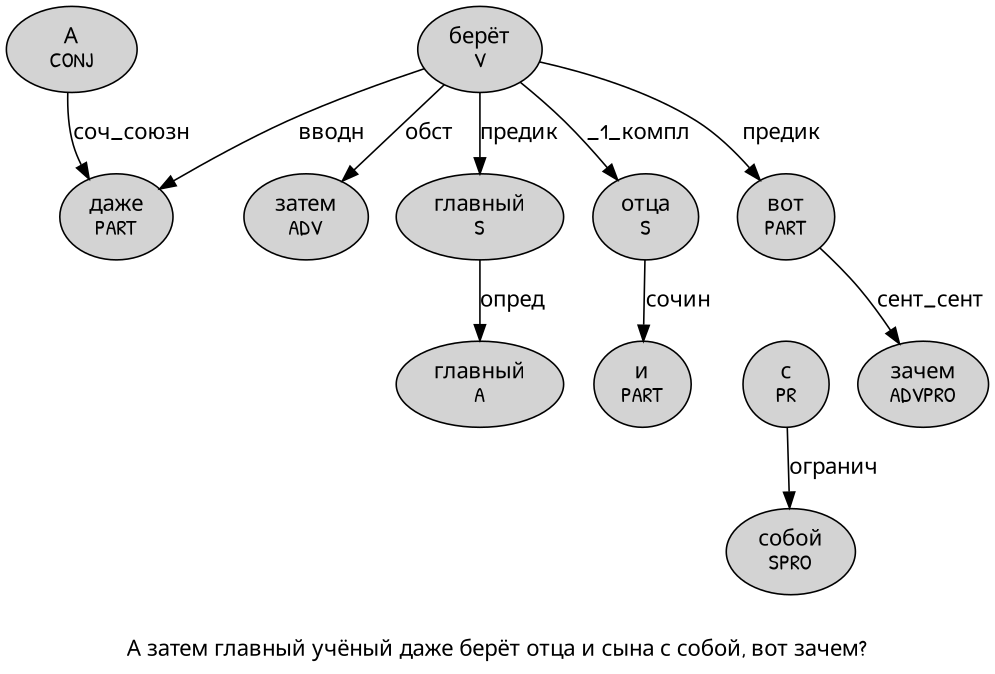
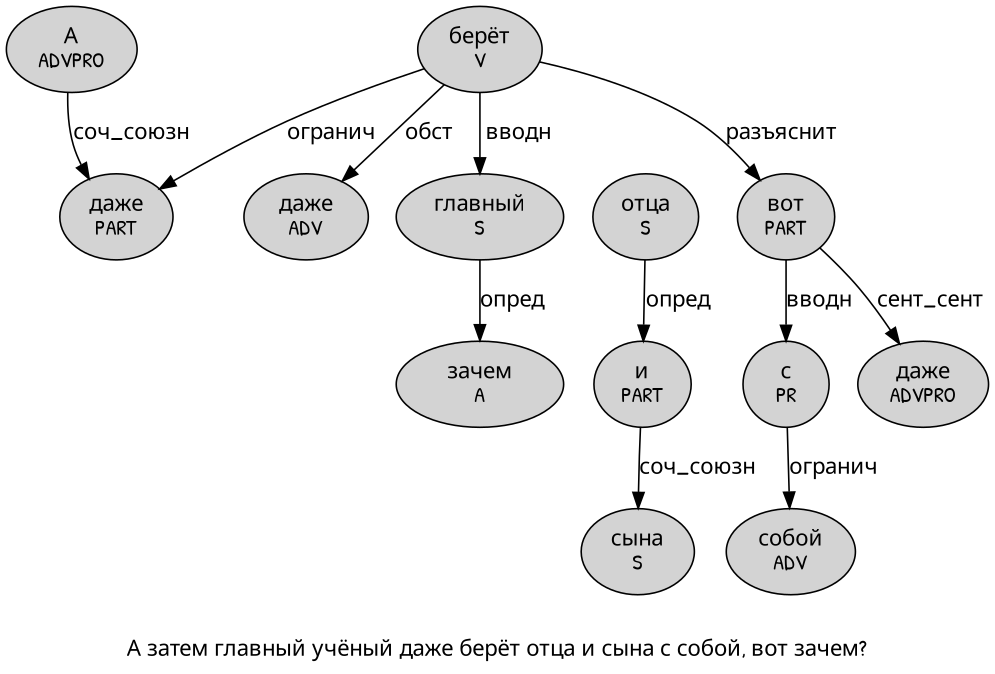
(72, 49) -> (72, 49)
(566, 123) -> none
(332, 133) -> (332, 133)
(519, 133) -> (519, 133)
(781, 133) -> (781, 133)
(306, 217) -> (306, 217)
none -> (786, 292)
(678, 301) -> (678, 301)
(480, 384) -> (480, 384)
(923, 384) -> (923, 384)
none -> (638, 552)
(791, 552) -> (791, 552)
